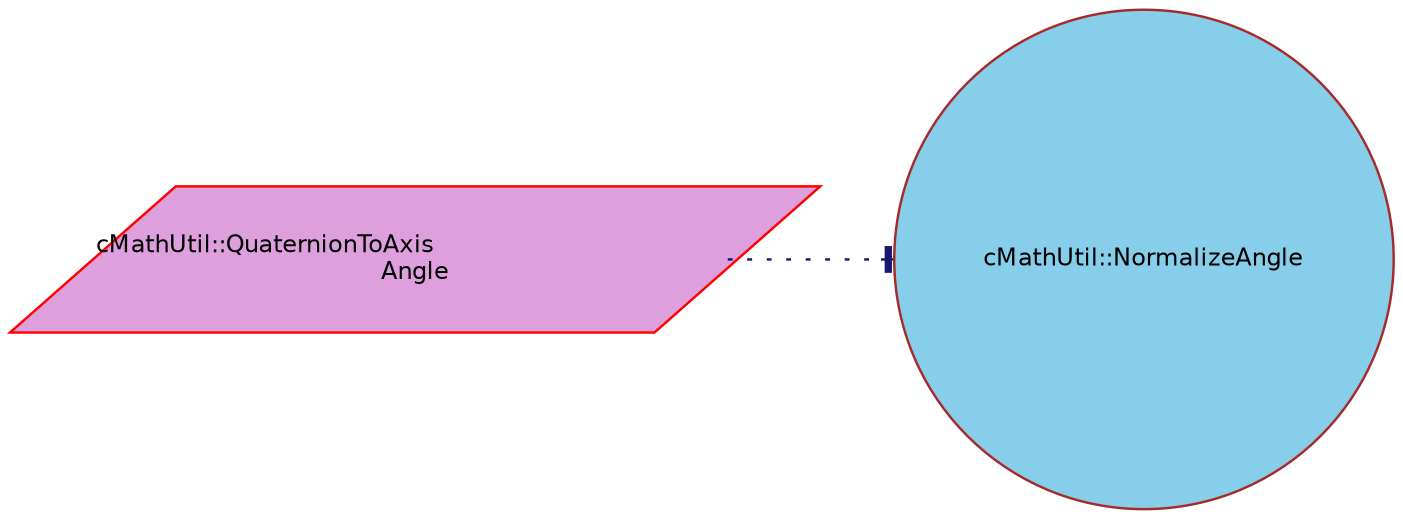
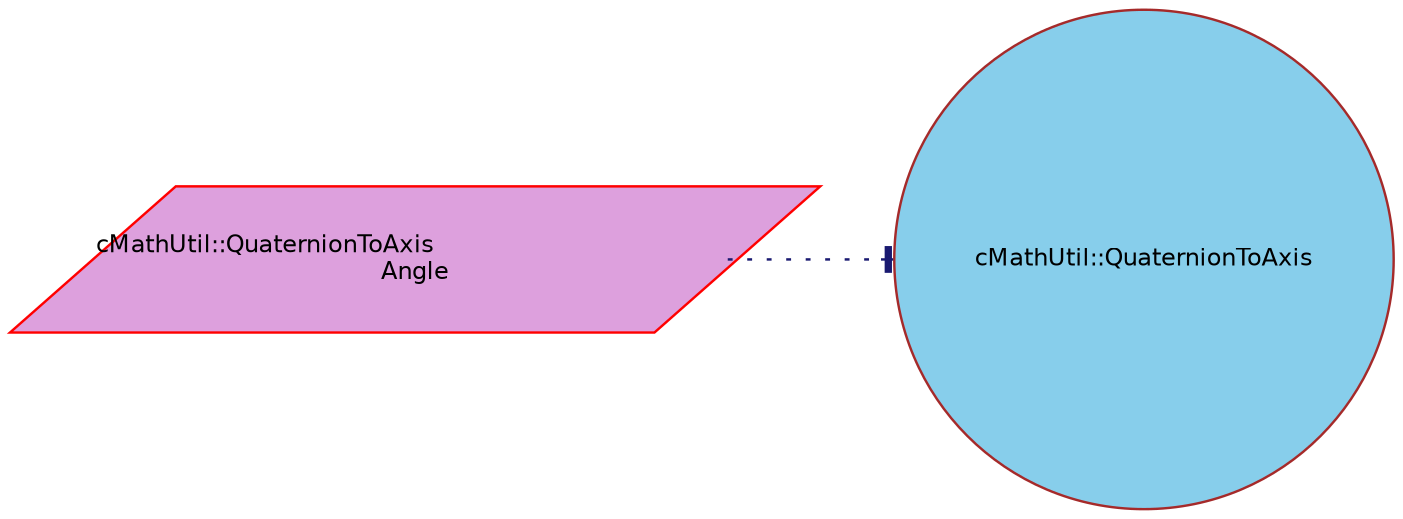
(1144, 259) -> (1144, 259)
